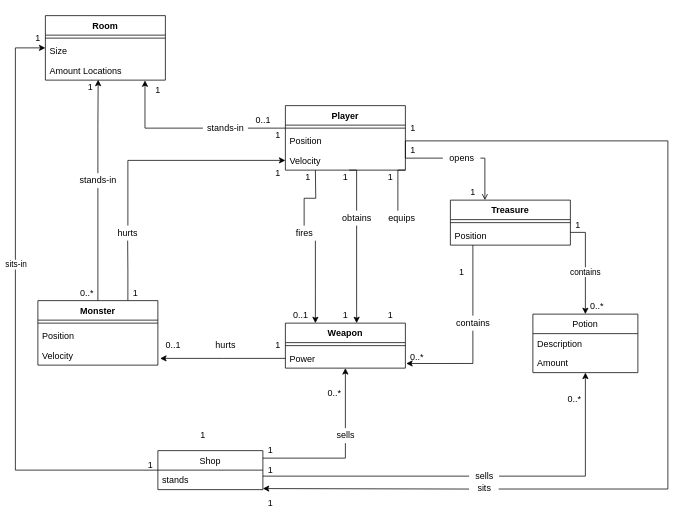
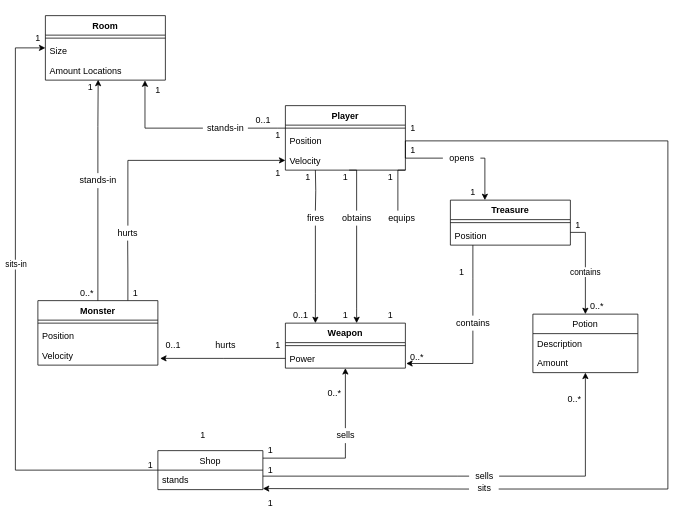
(485, 195) -> (485, 193)
(304, 233) -> (315, 218)
